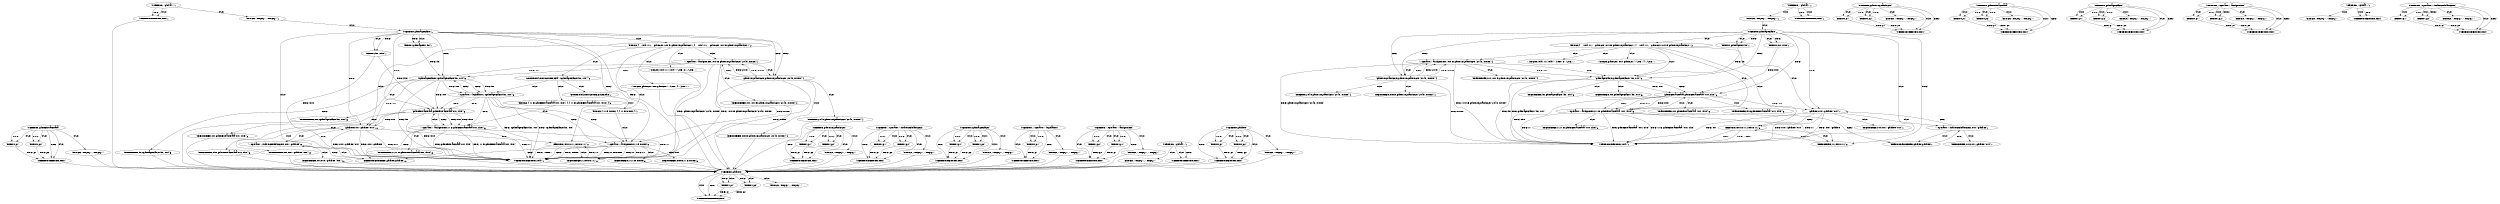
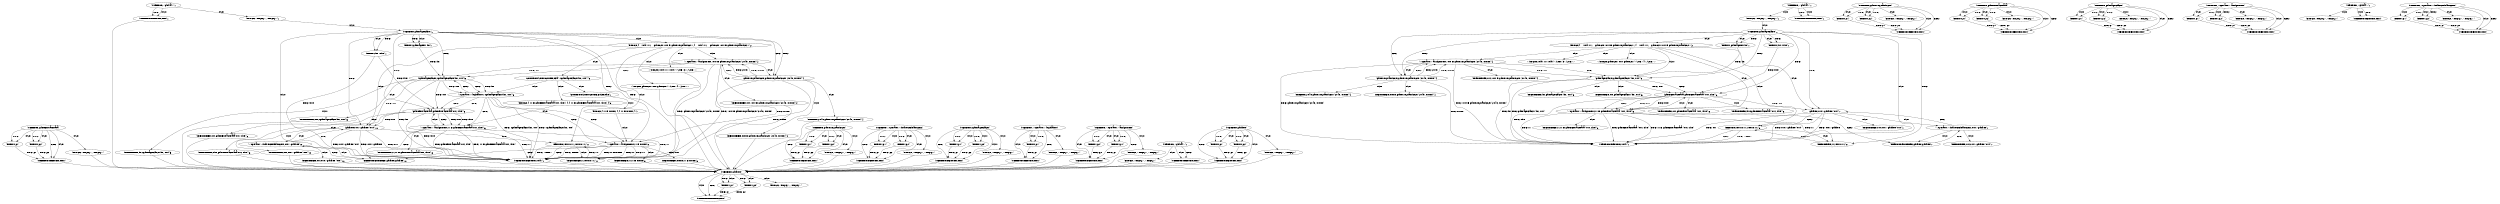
(325, 111) -> (325, 111)
